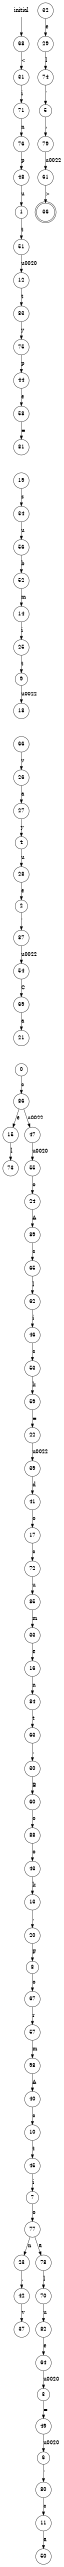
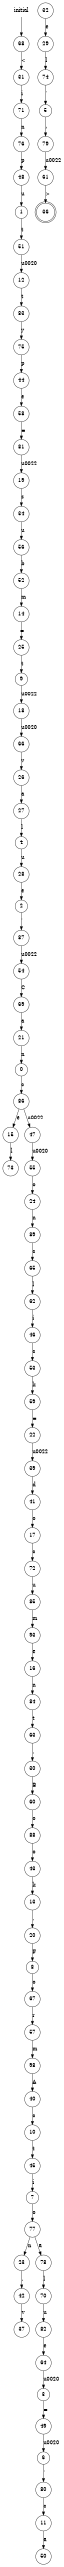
none -> (21, 462)
(22, 631) -> (22, 631)
none -> (21, 726)
(22, 828) -> (22, 828)
none -> (21, 1053)
(34, 1218) -> (34, 1218)
(32, 1635) -> (32, 1635)
